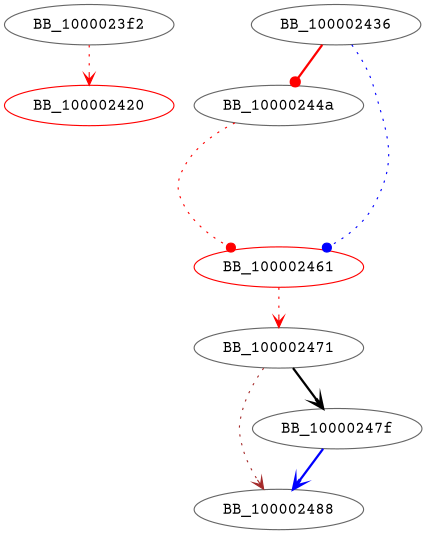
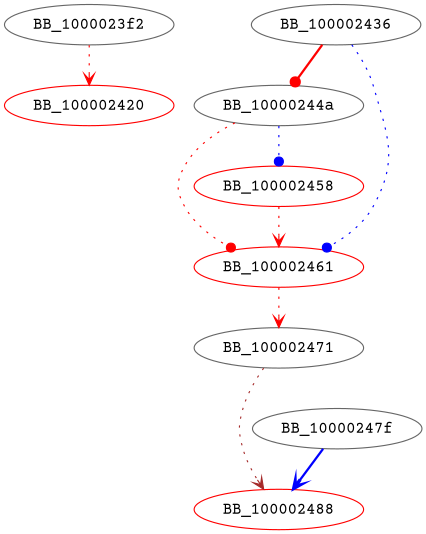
none -> (279, 186)
(305, 384) -> none
(279, 509) -> (279, 509)
